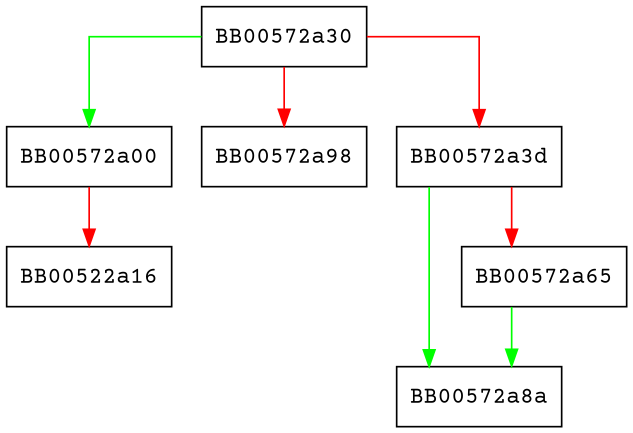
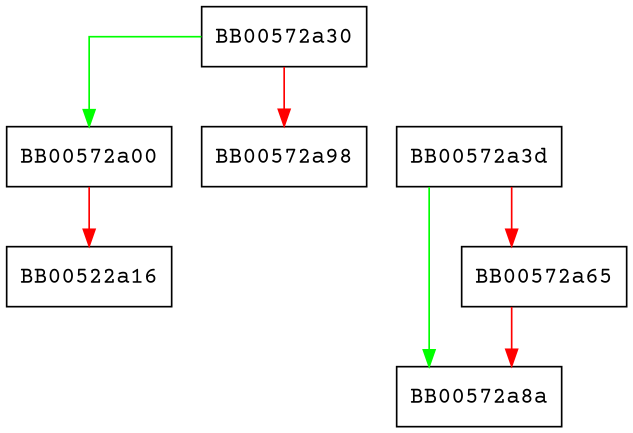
(460, 37) -> none
(512, 328) -> (512, 328)
